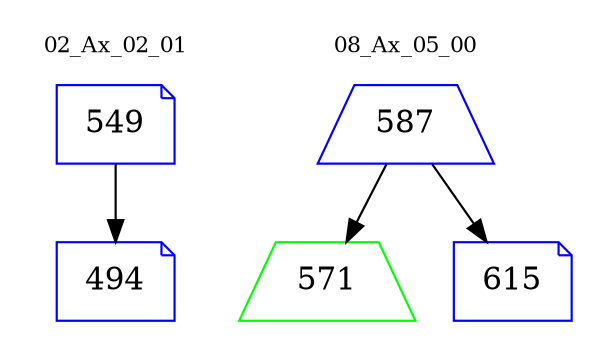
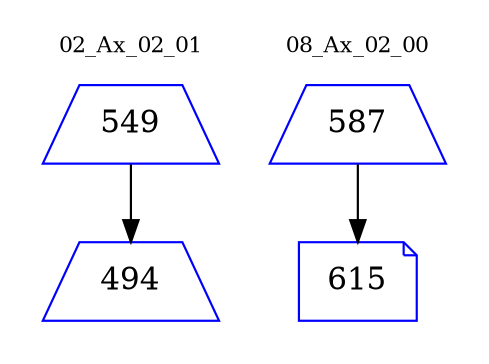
(406, 47) -> (358, 47)
(116, 124) -> (131, 124)
(116, 281) -> (131, 281)
(327, 281) -> none
